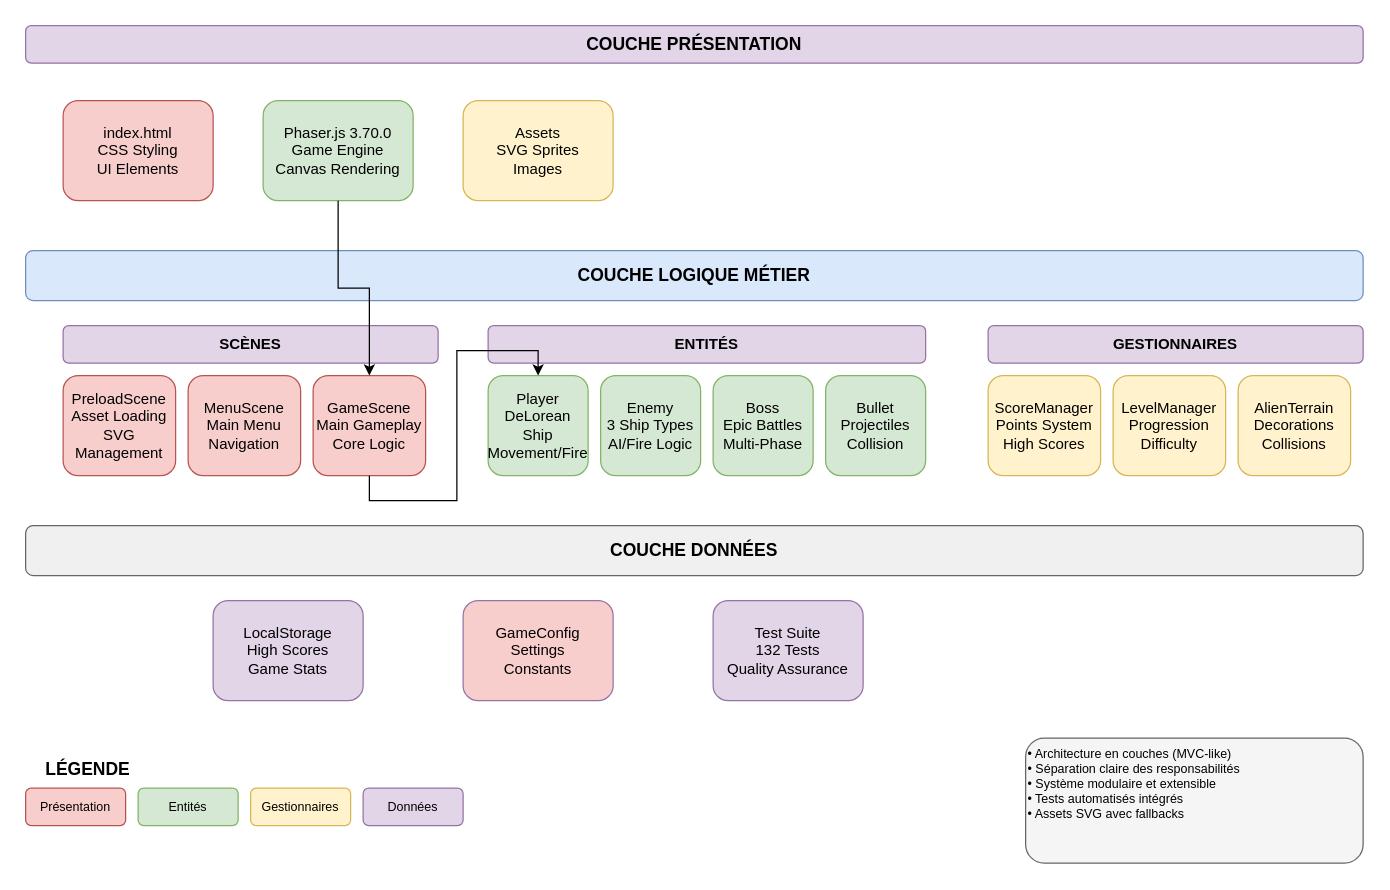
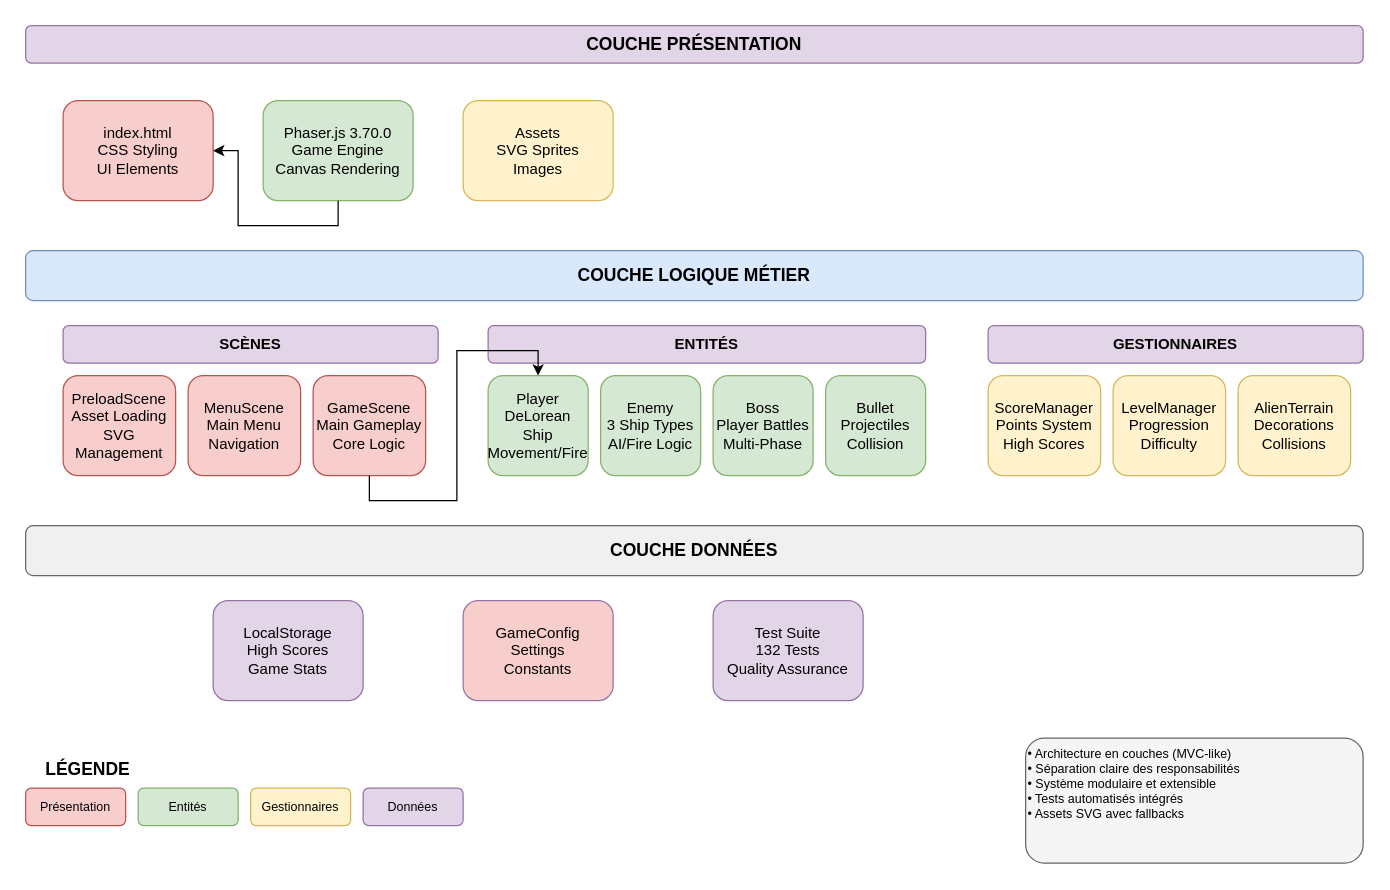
(360, 288) -> (244, 226)
(763, 426) -> (763, 426)
